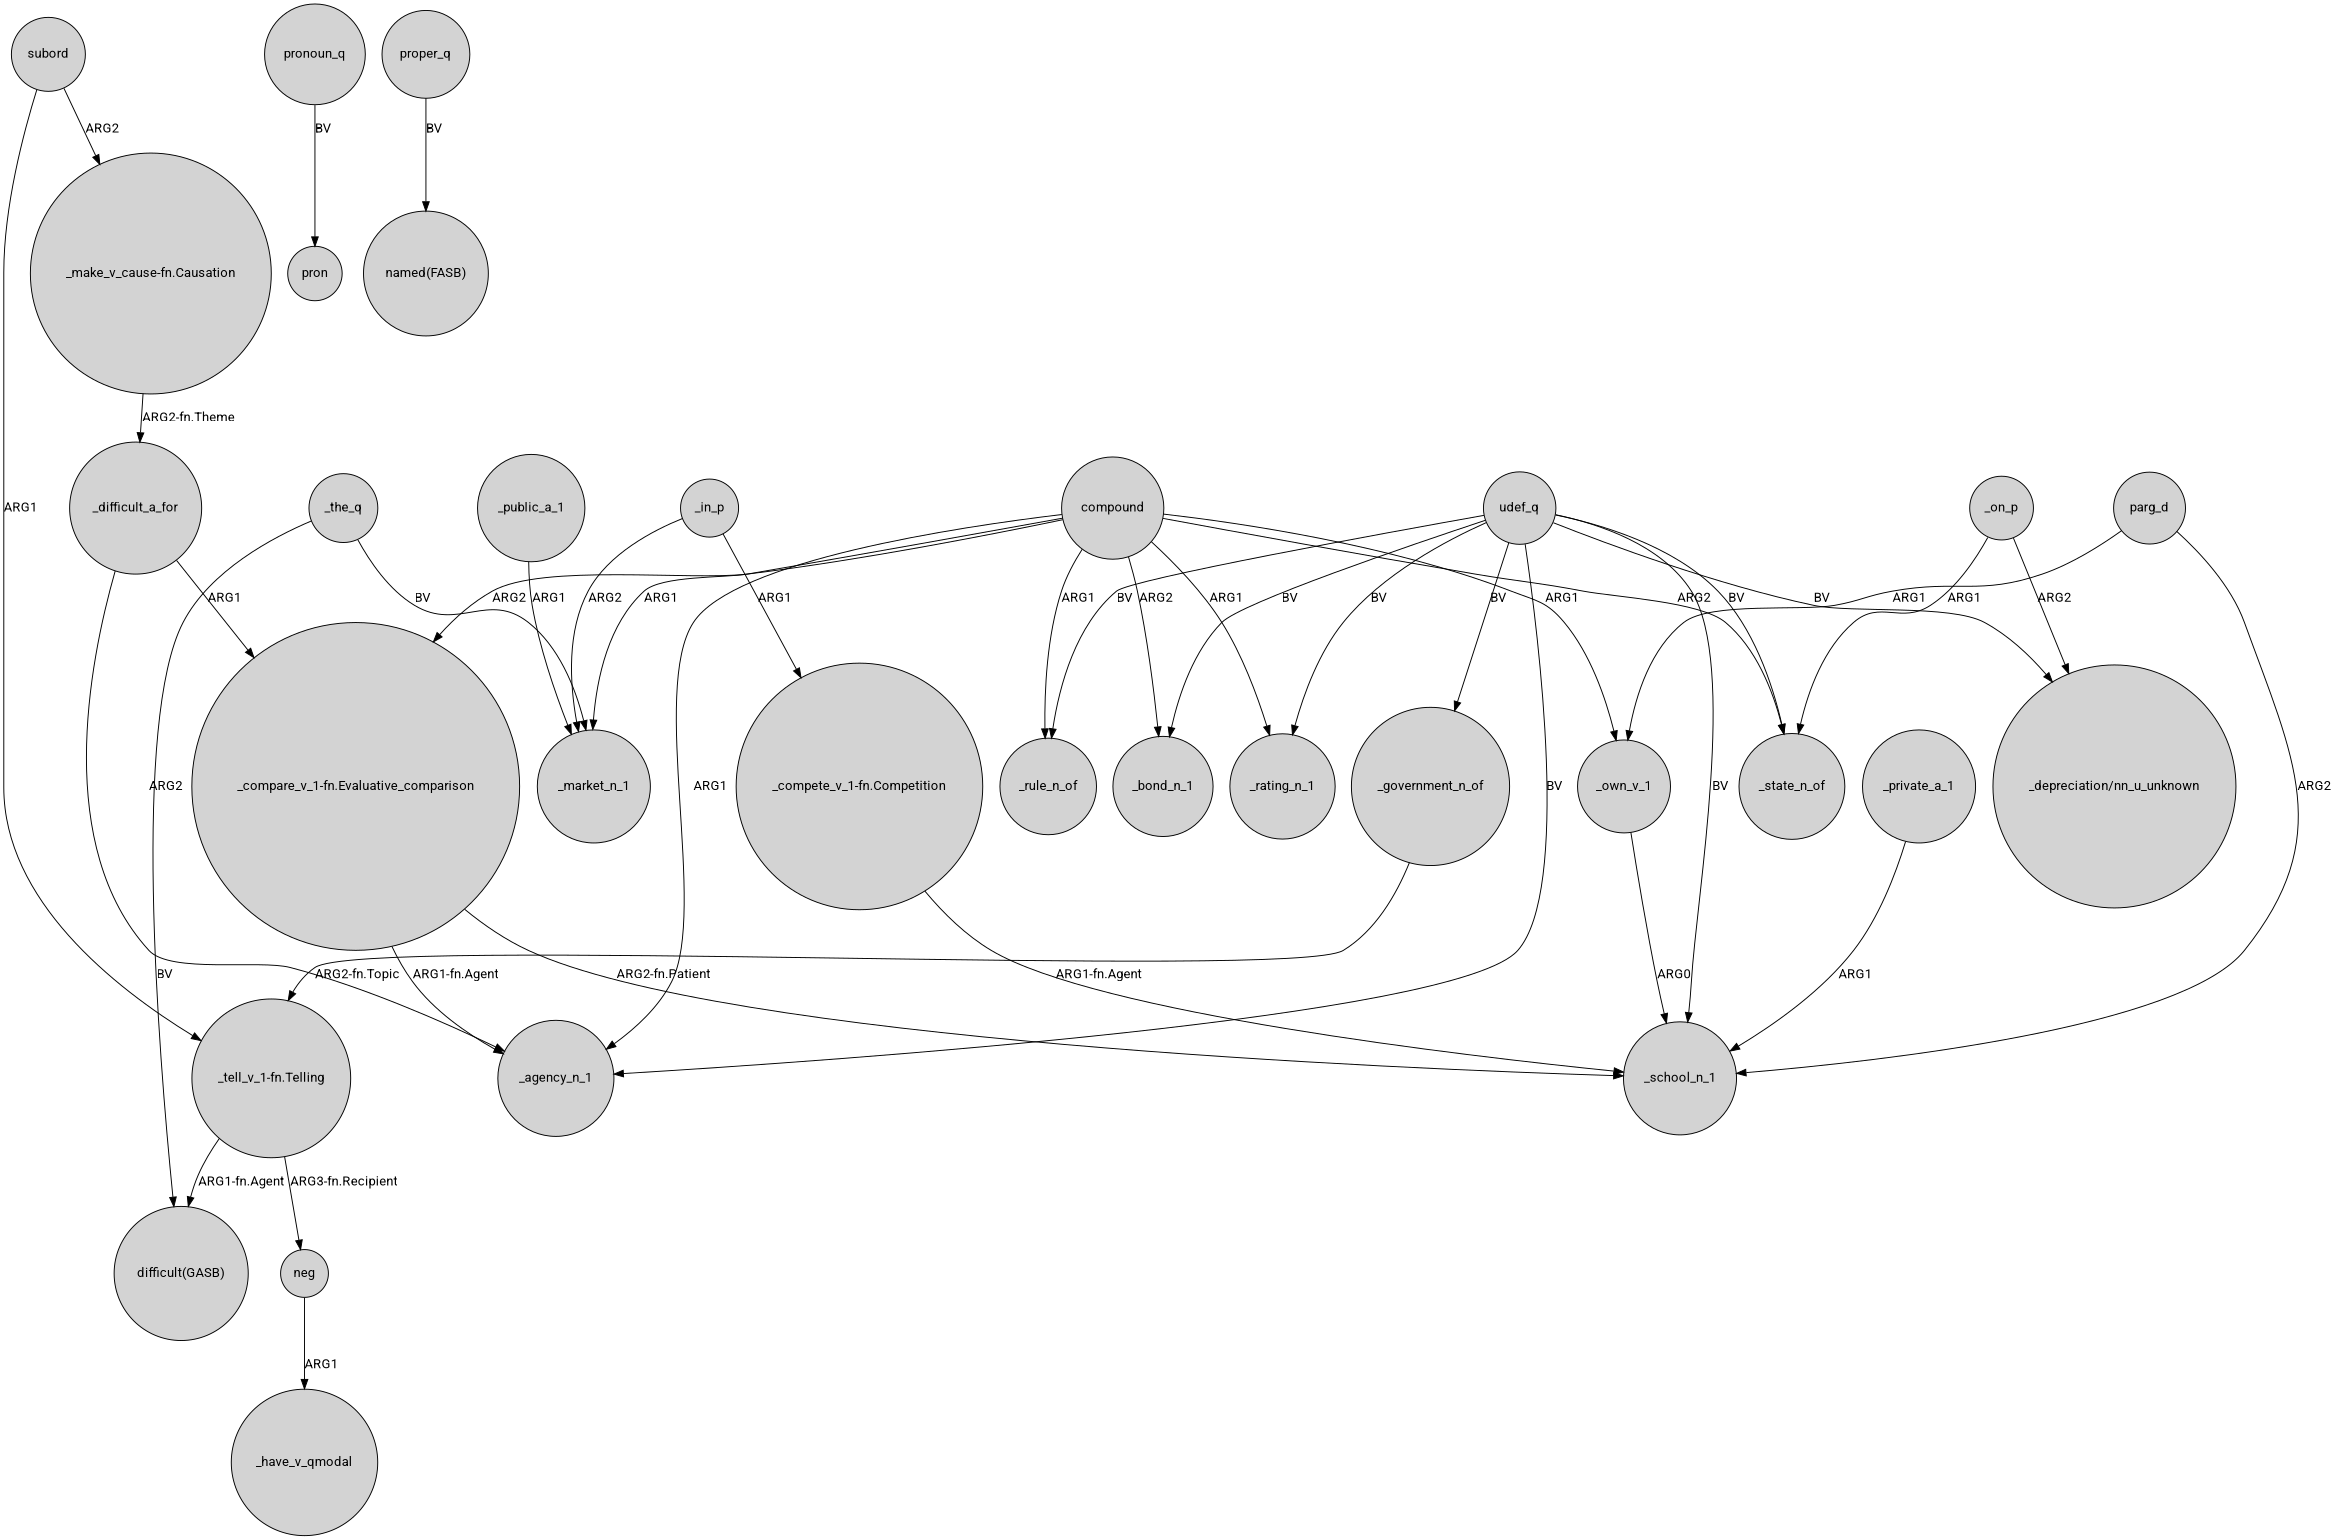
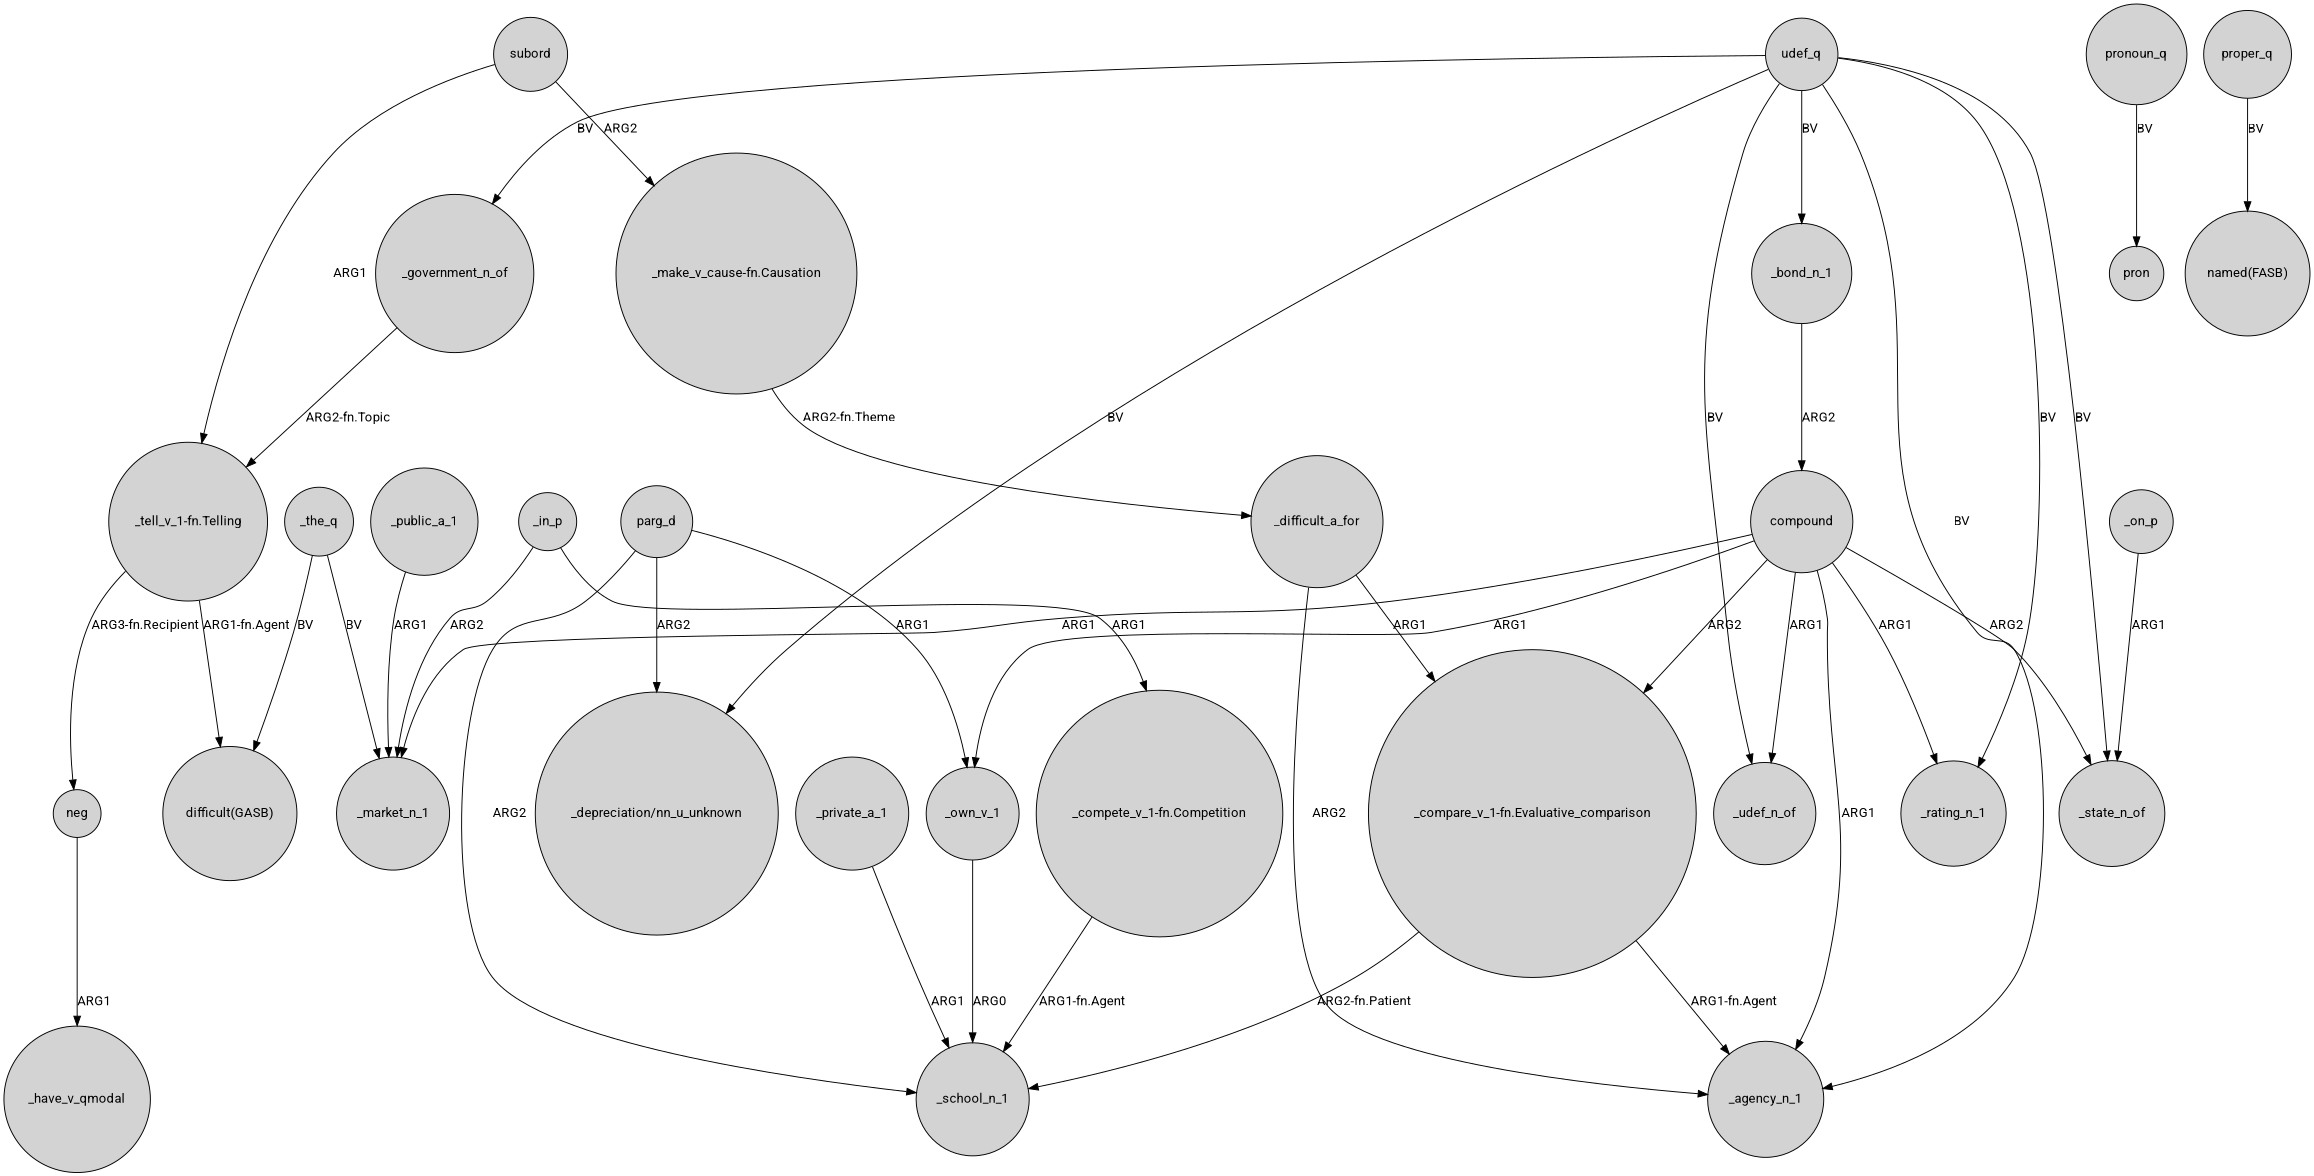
(2039, 601) -> (657, 620)
(1147, 641) -> (1802, 392)
(1713, 721) -> none
(1048, 786) -> (1765, 814)
